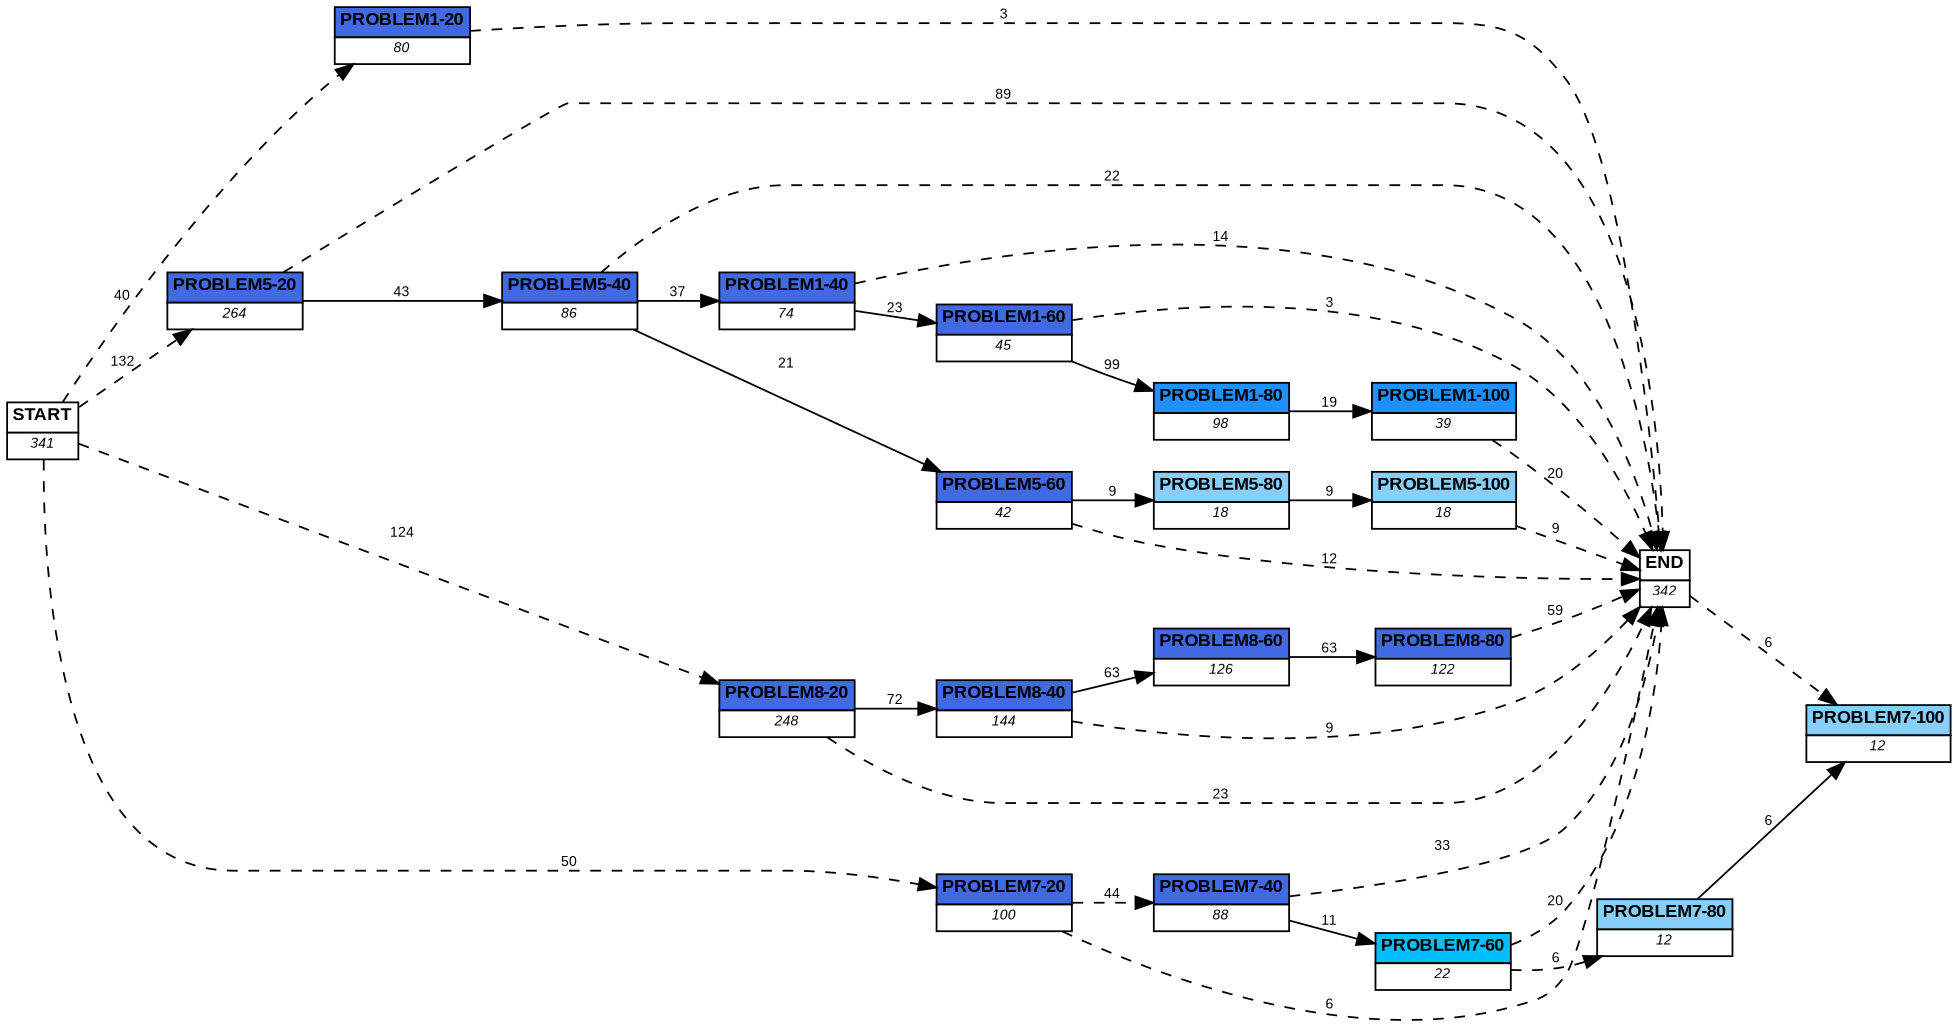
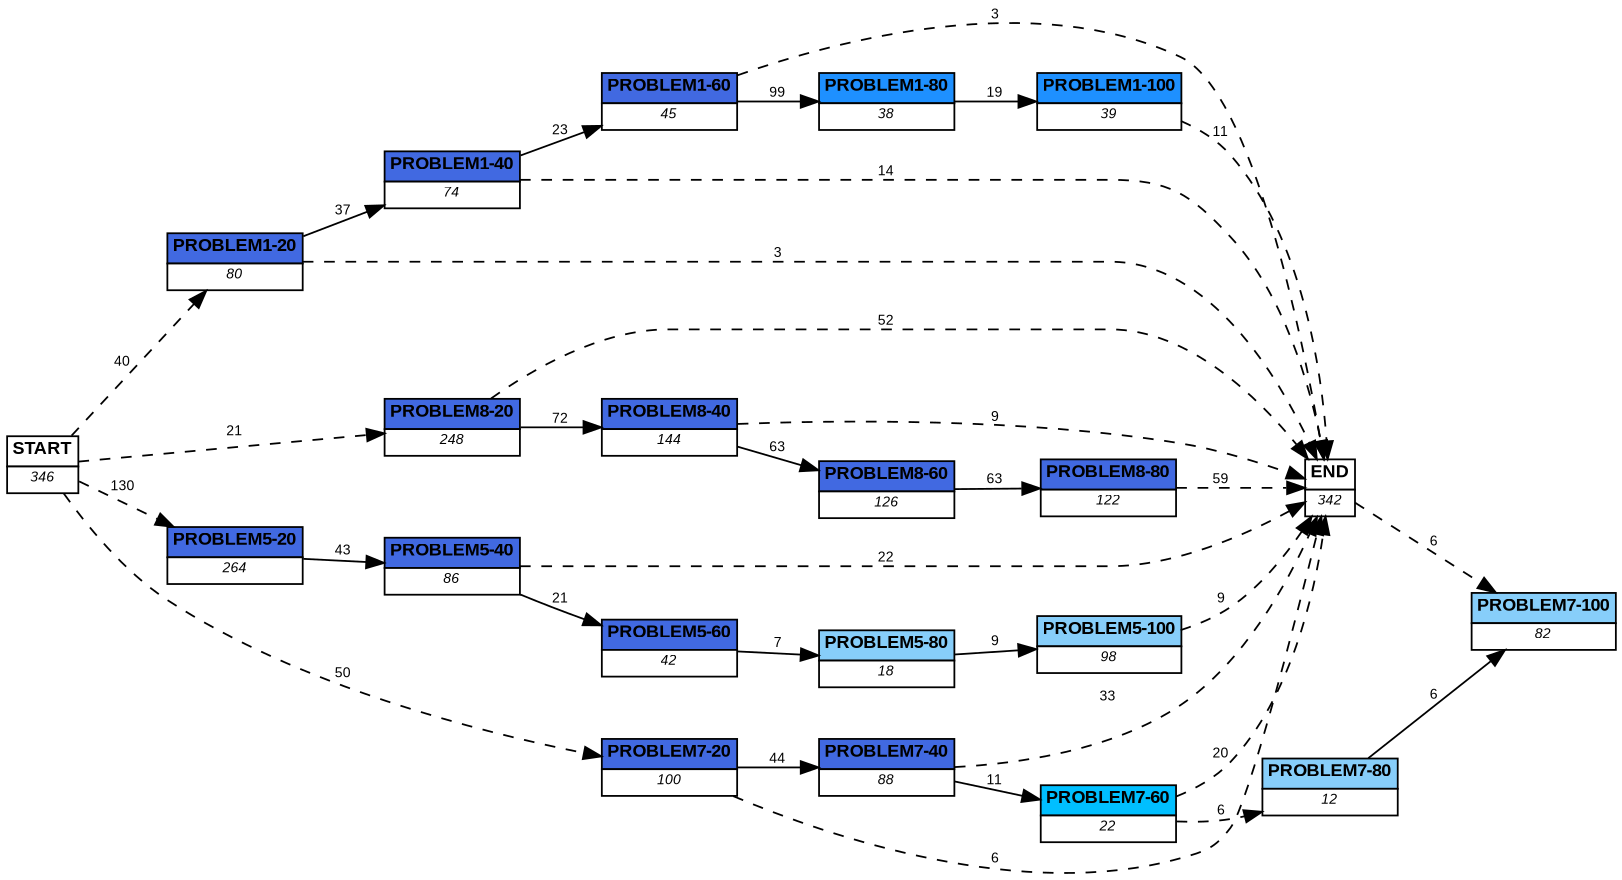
(1104, 103) -> none
(669, 301) -> (335, 224)
(123, 362) -> (123, 487)
(1221, 424) -> (887, 114)
(43, 443) -> (43, 477)
(1556, 475) -> (1221, 133)
(1113, 492) -> (778, 644)
(1444, 513) -> (1109, 657)
(402, 533) -> (235, 432)
(1345, 569) -> none
(1878, 746) -> (1544, 634)
(1221, 795) -> (887, 321)
(1104, 903) -> (769, 767)
